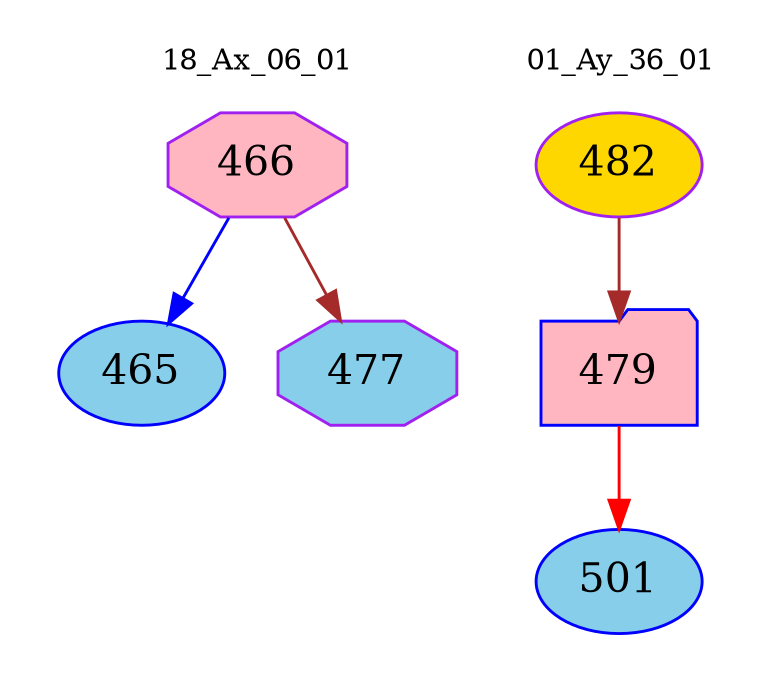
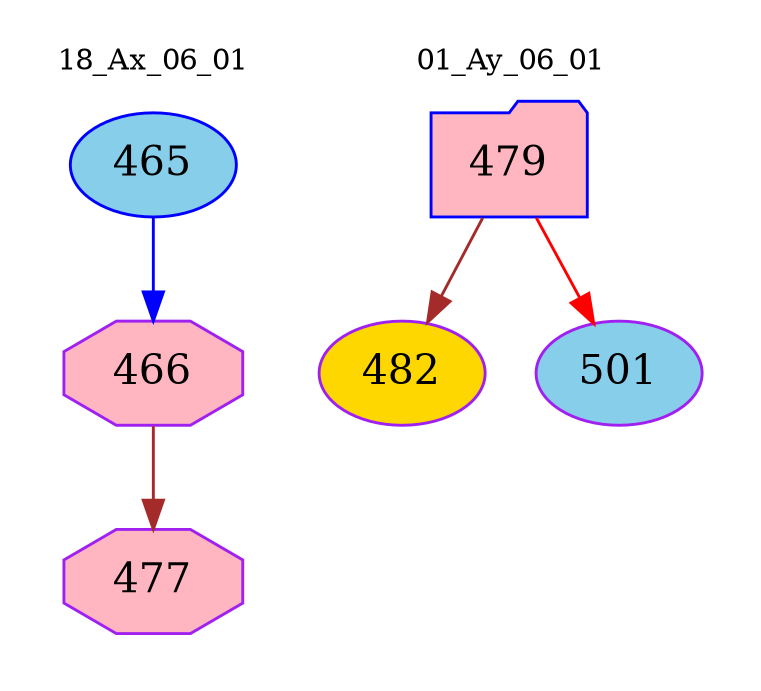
(621, 62) -> (511, 62)
(619, 255) -> (462, 257)
(206, 258) -> (153, 255)
(367, 373) -> (153, 582)
(619, 582) -> (619, 373)
